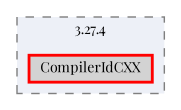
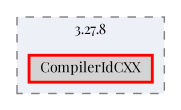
(91, 30) -> (91, 30)
